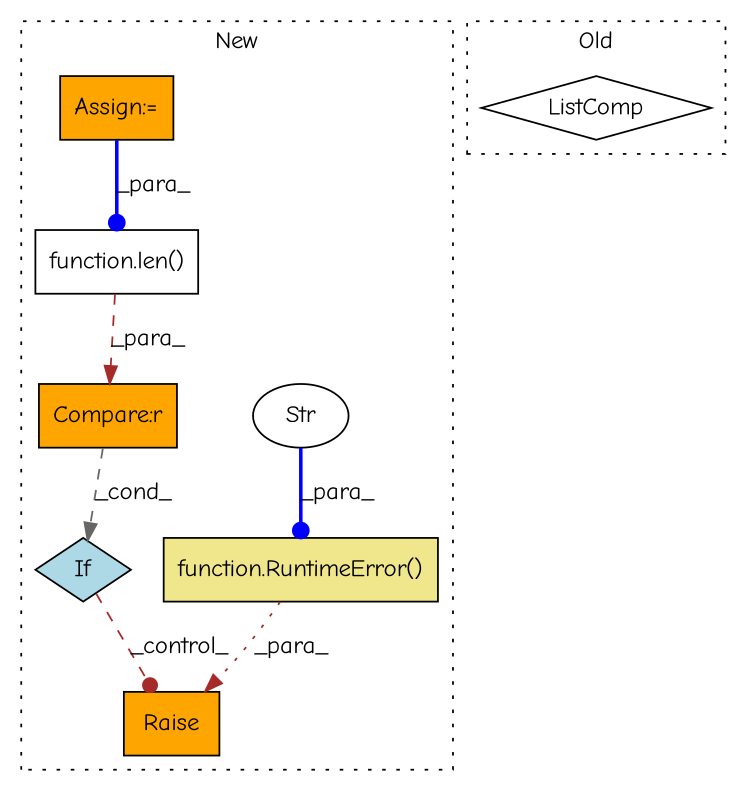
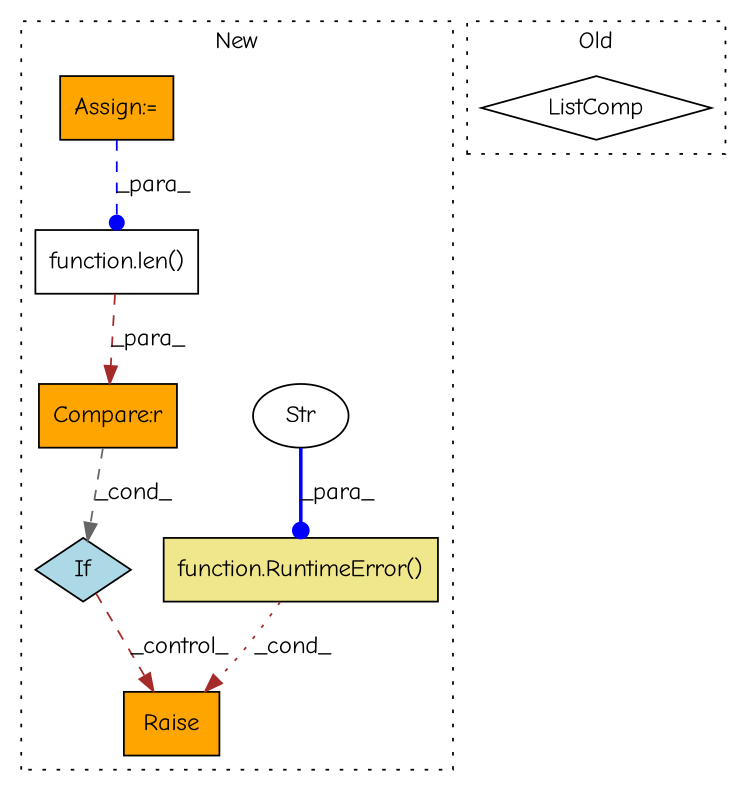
(117, 178) -> (117, 178)
(121, 636) -> (120, 635)
(292, 647) -> (293, 647)
